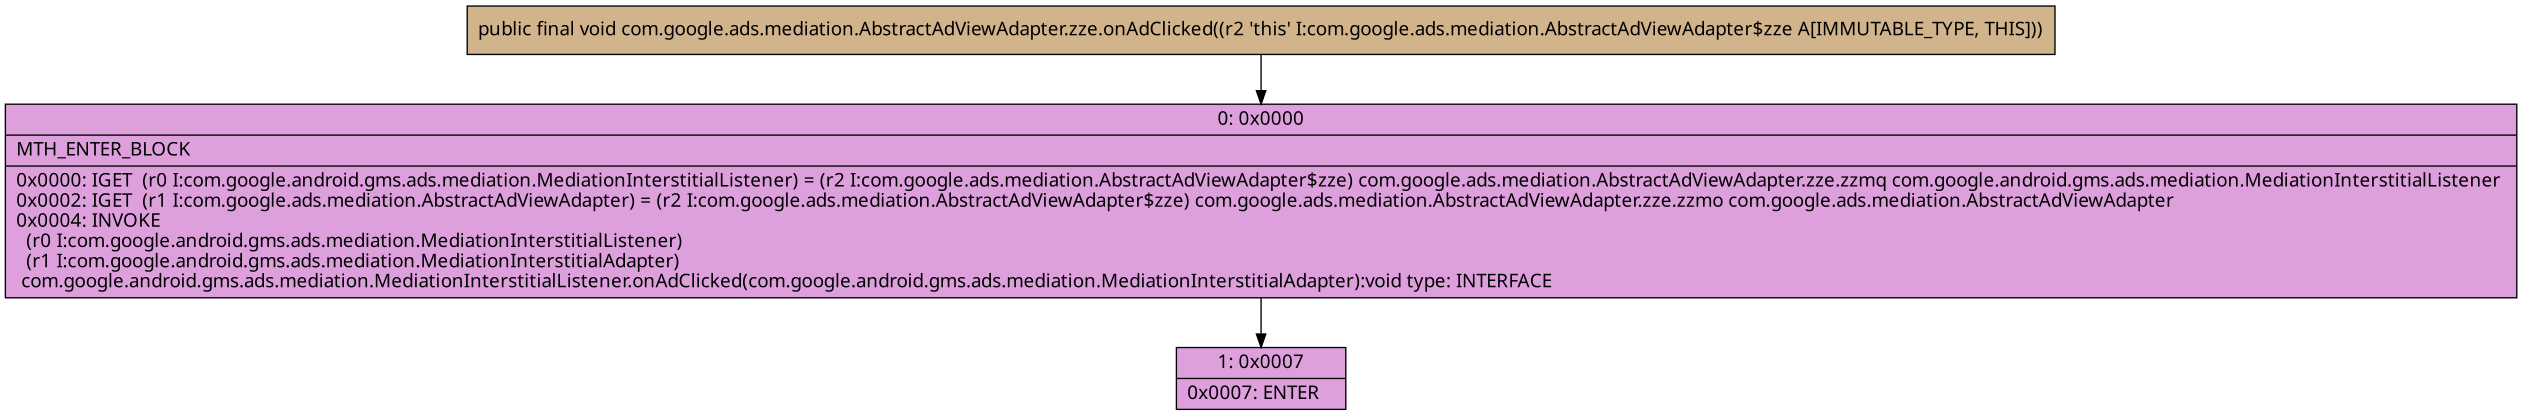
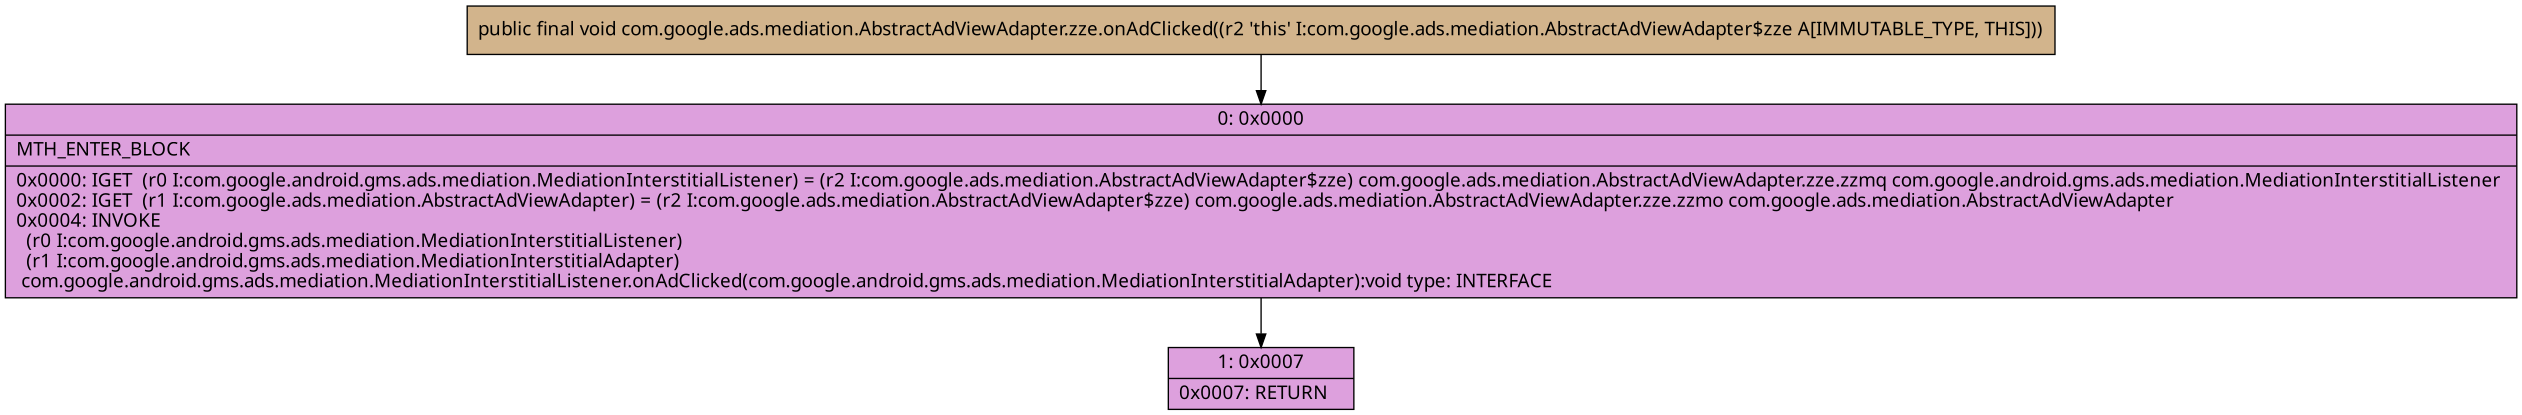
(1261, 393) -> (1261, 393)
